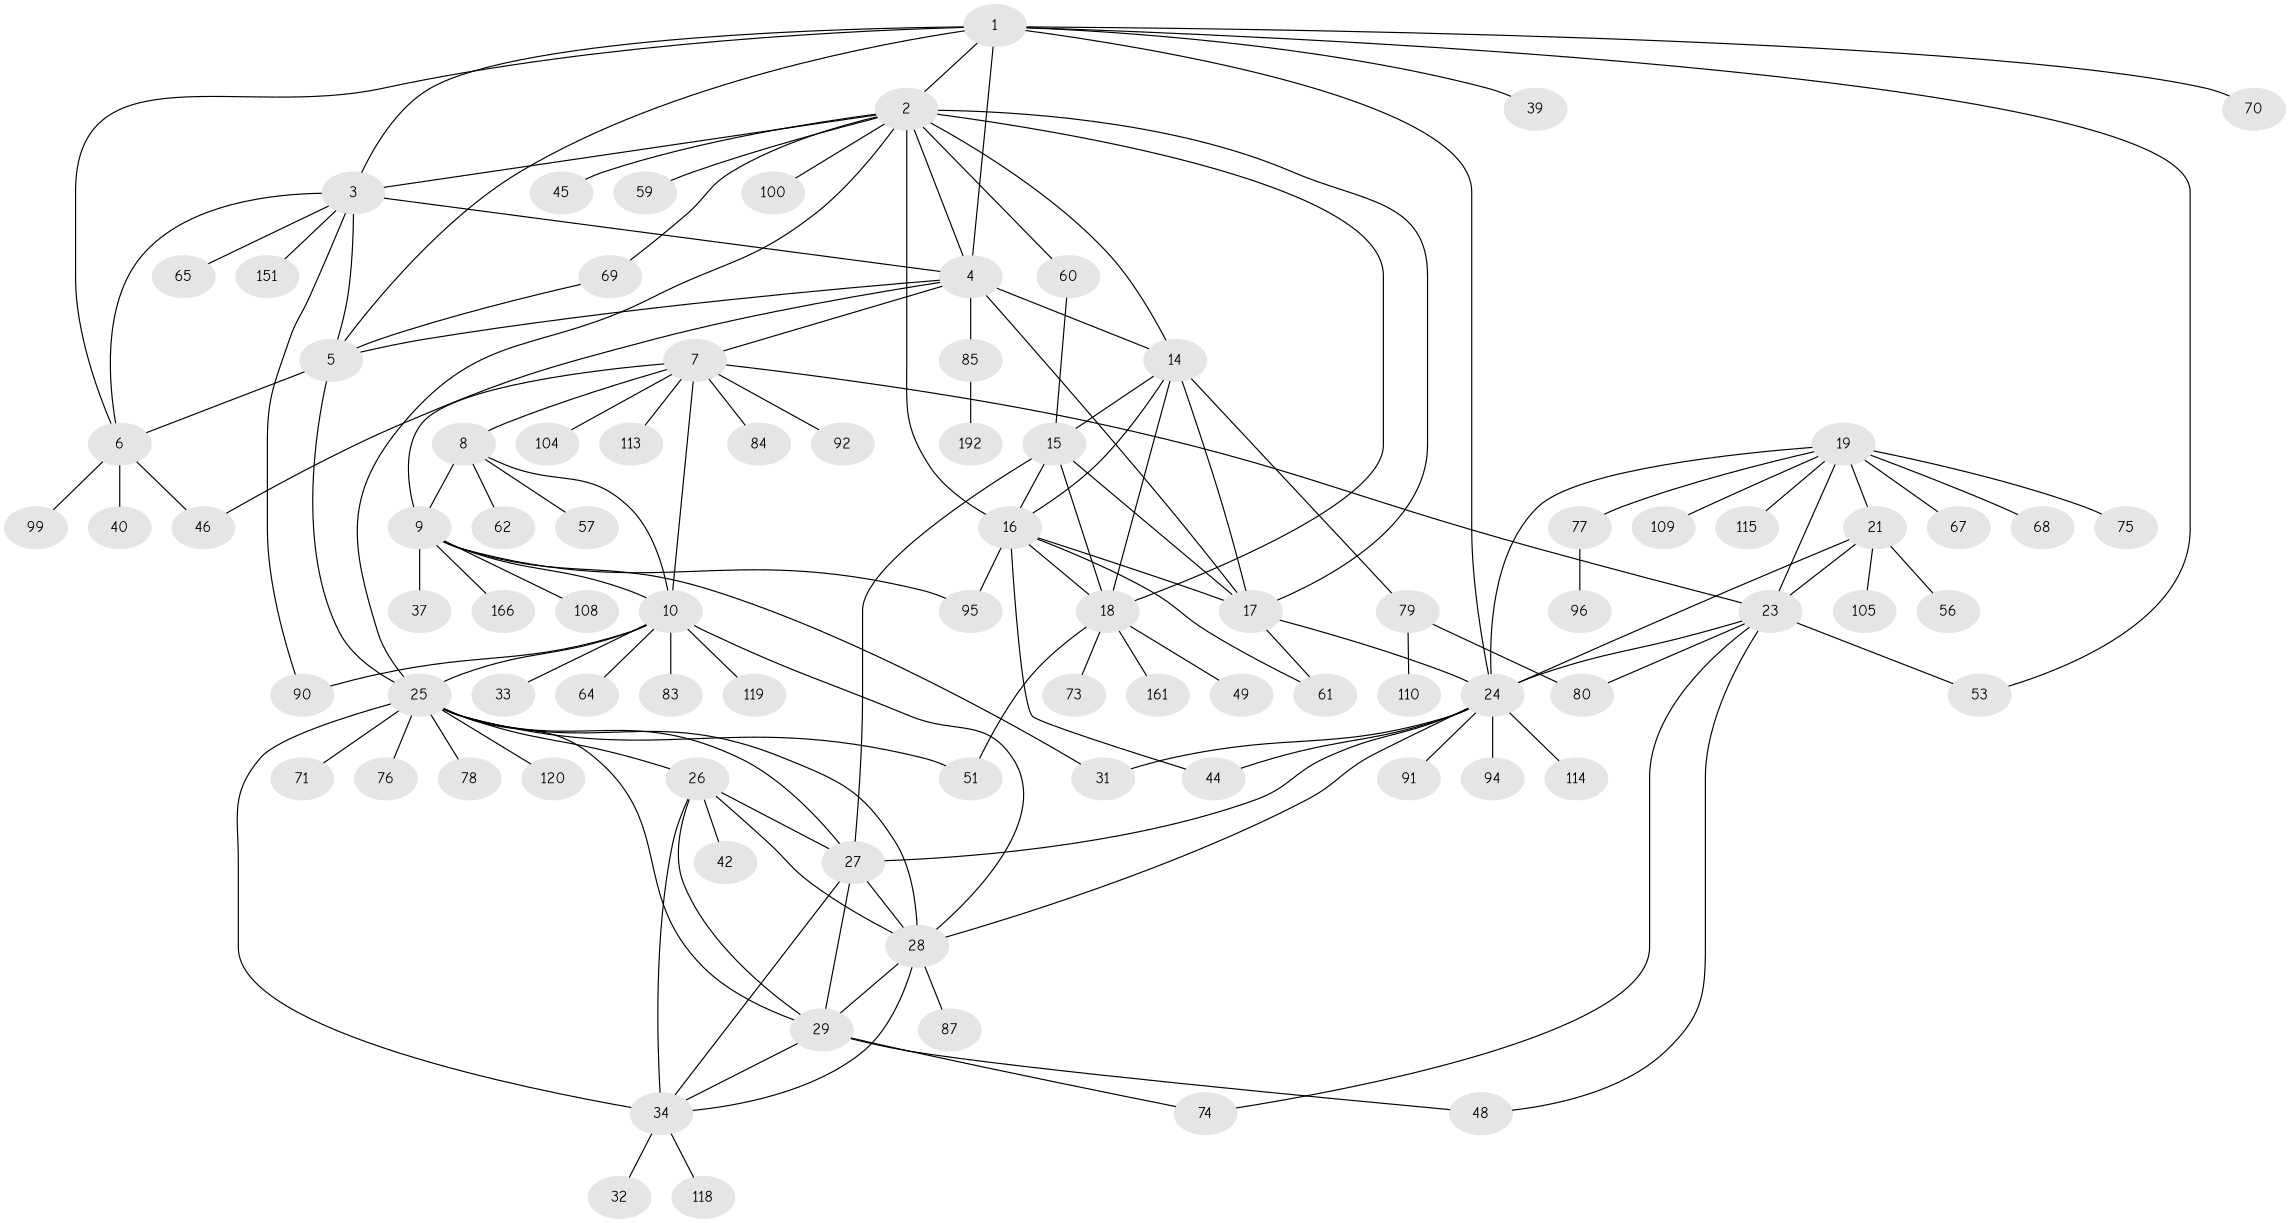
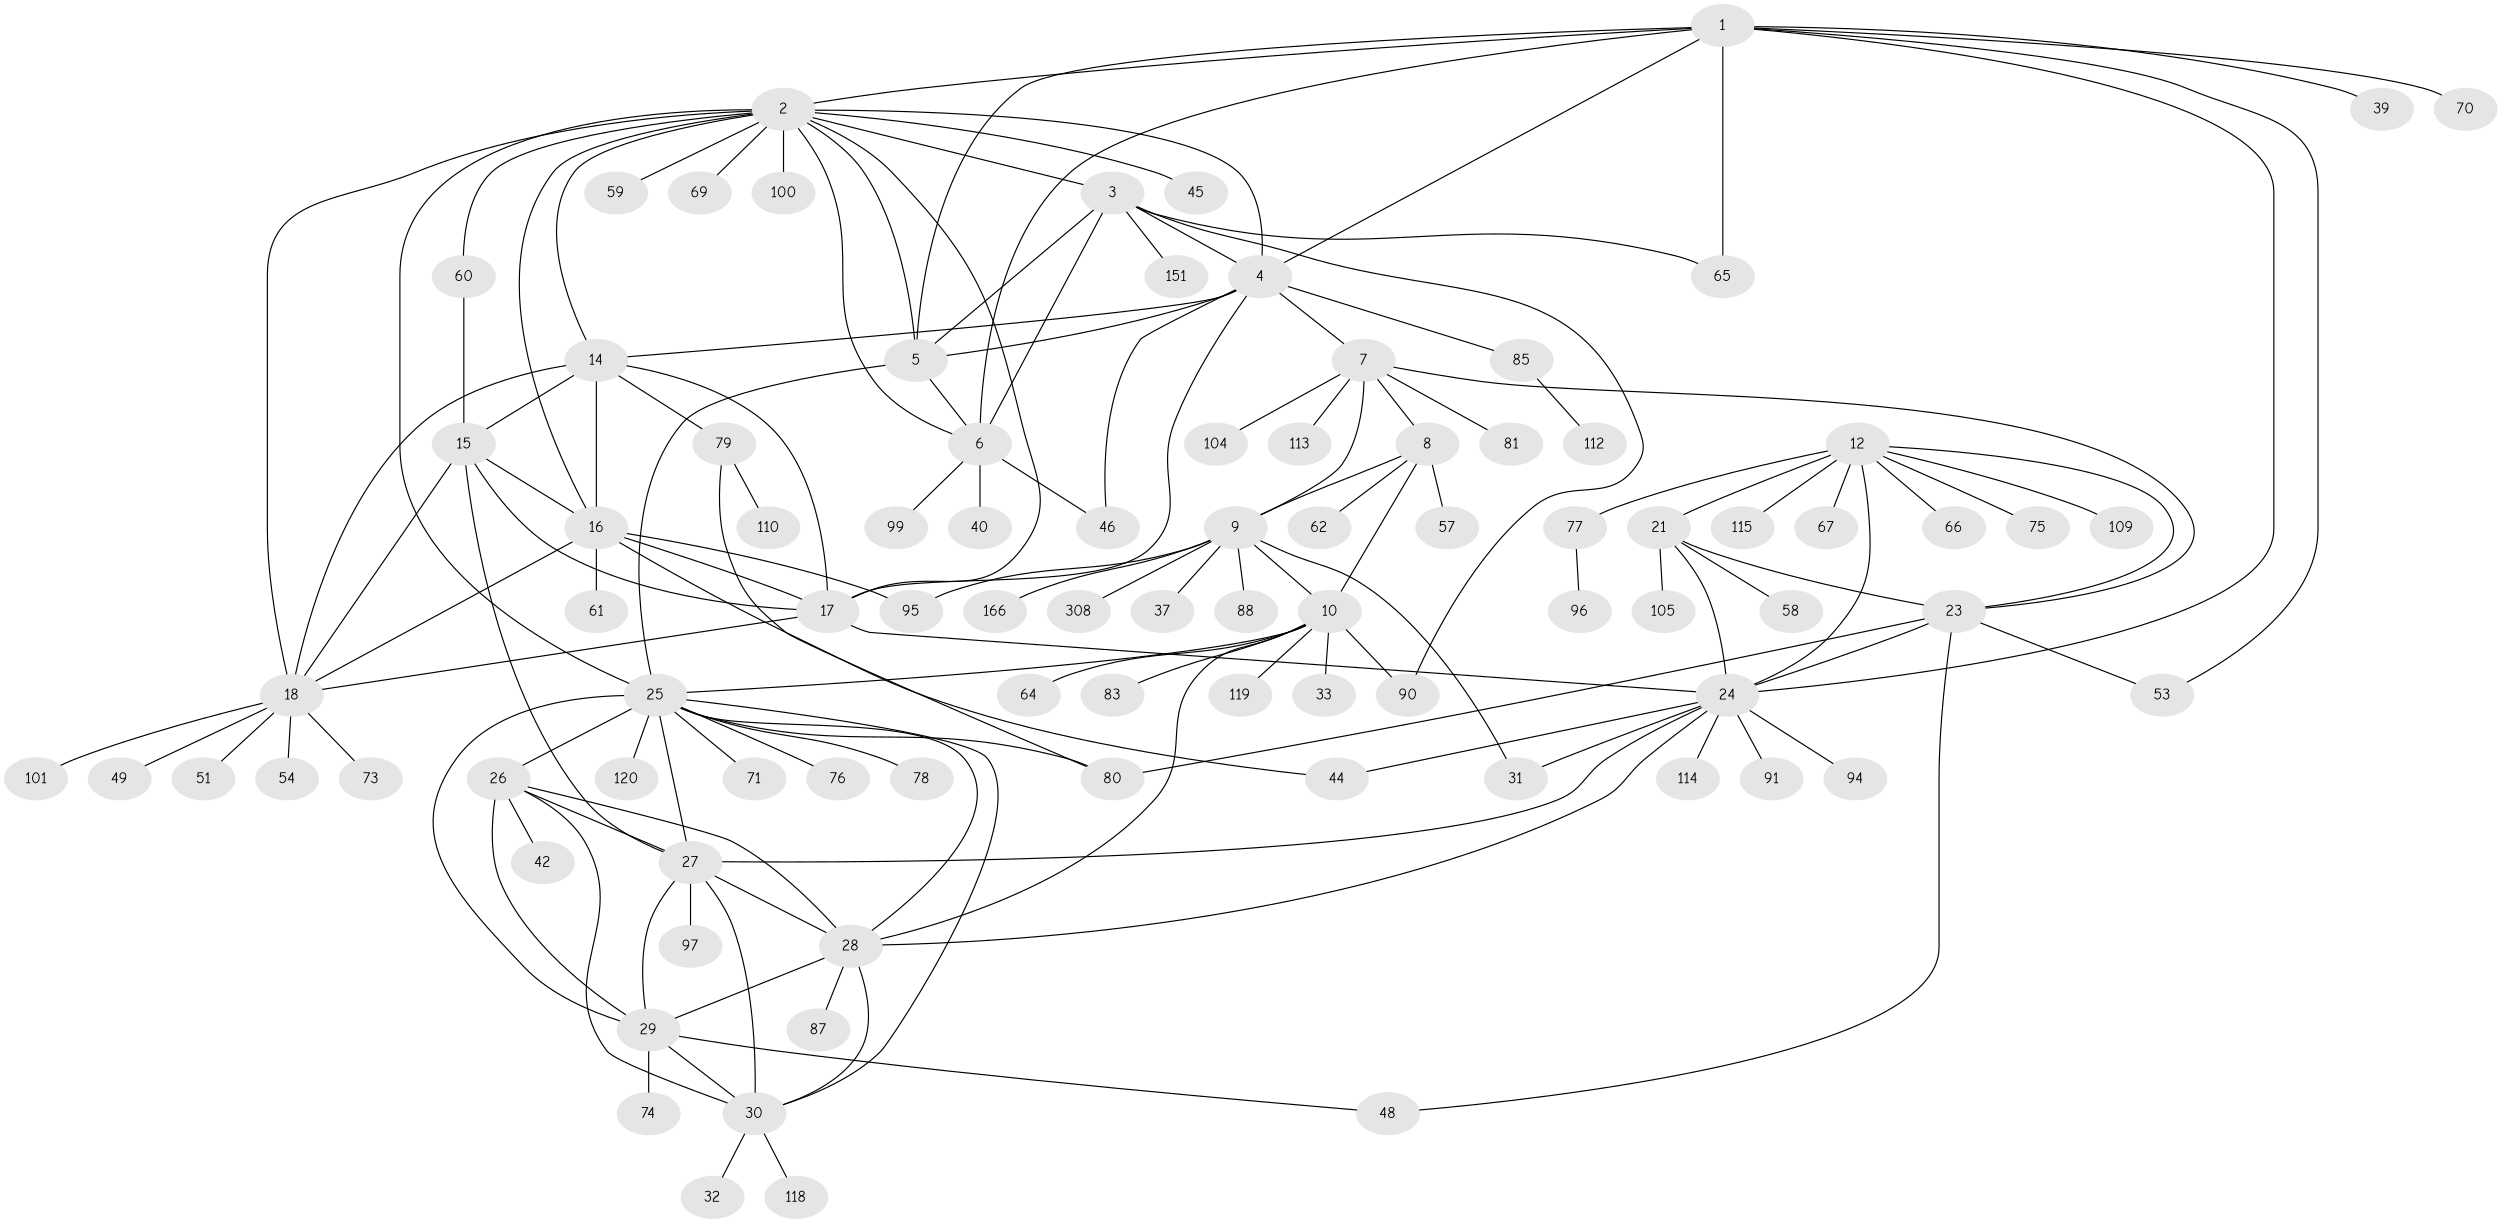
(639, 43) -> (1723, 151)
none -> (844, 301)
(468, 313) -> (887, 217)
(759, 444) -> (1511, 444)
(843, 444) -> none
(971, 444) -> (1595, 444)
(1844, 444) -> (1858, 444)
(683, 486) -> none
(2043, 528) -> (1954, 528)
(587, 611) -> (1079, 611)
none -> (1246, 611)
(1948, 611) -> (1791, 611)
(1288, 653) -> (548, 655)
(1158, 695) -> (36, 779)
(644, 740) -> (874, 737)
none -> (287, 779)
none -> (691, 946)
(1623, 989) -> none
(661, 1114) -> (754, 1114)
